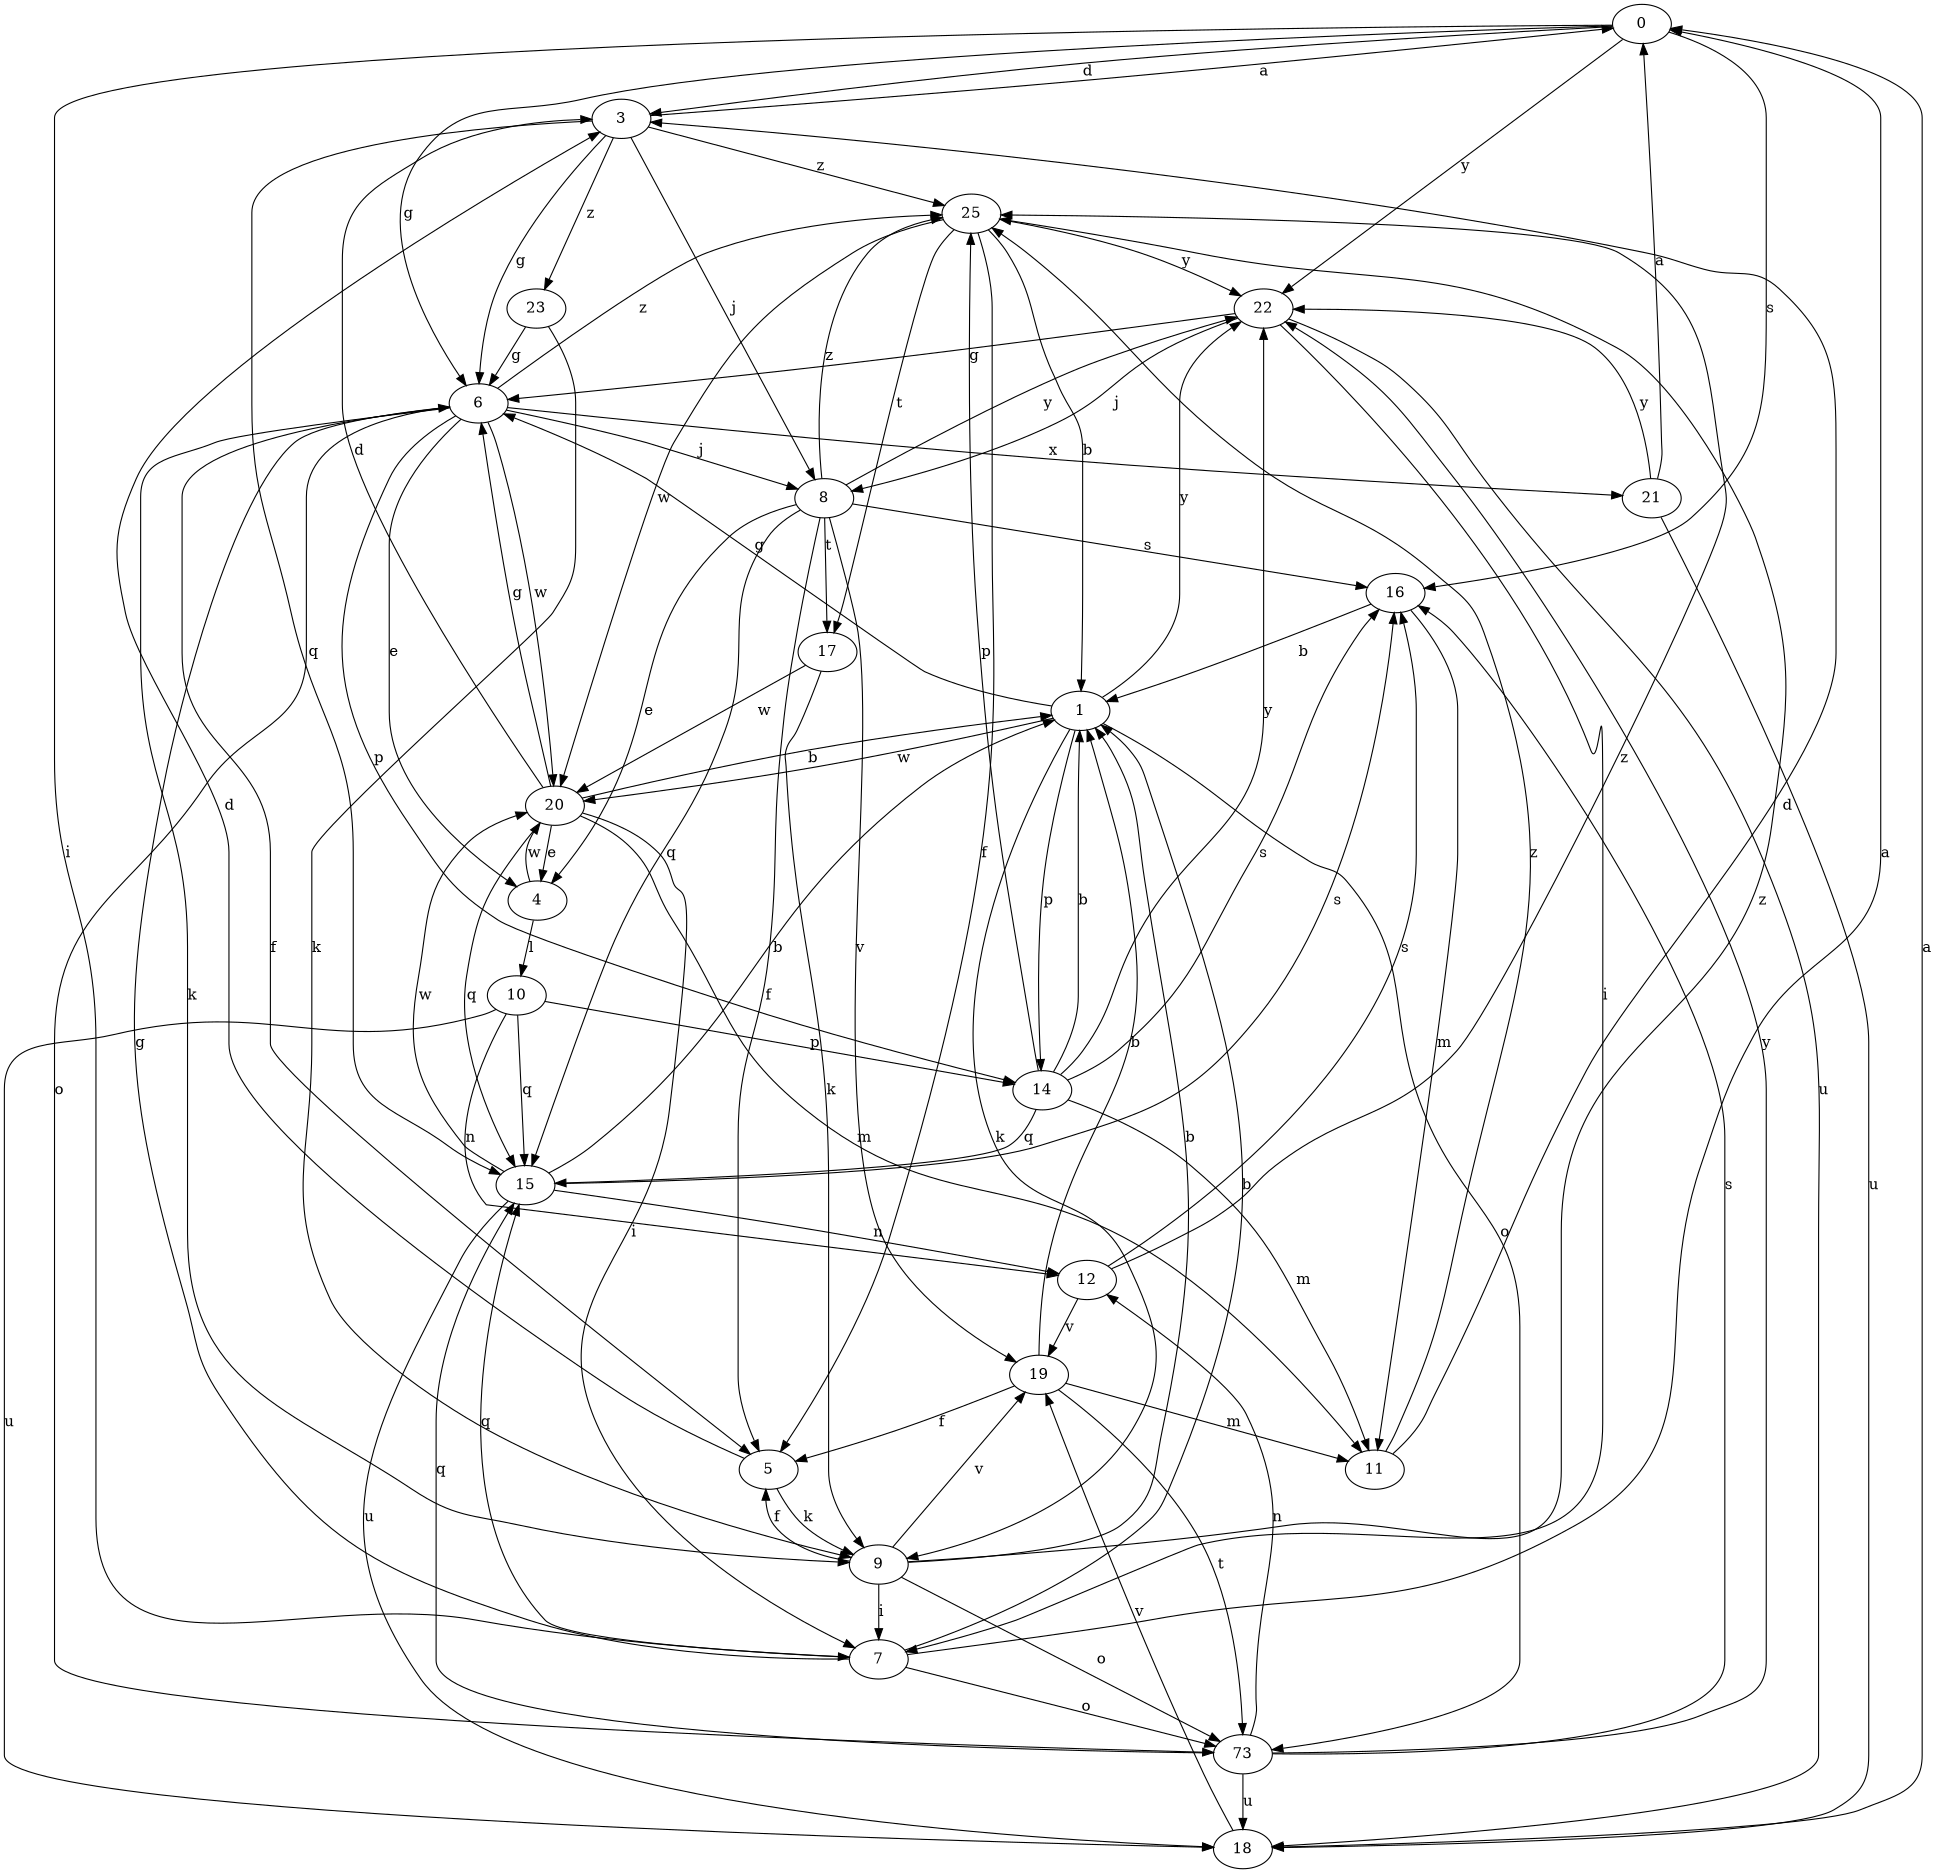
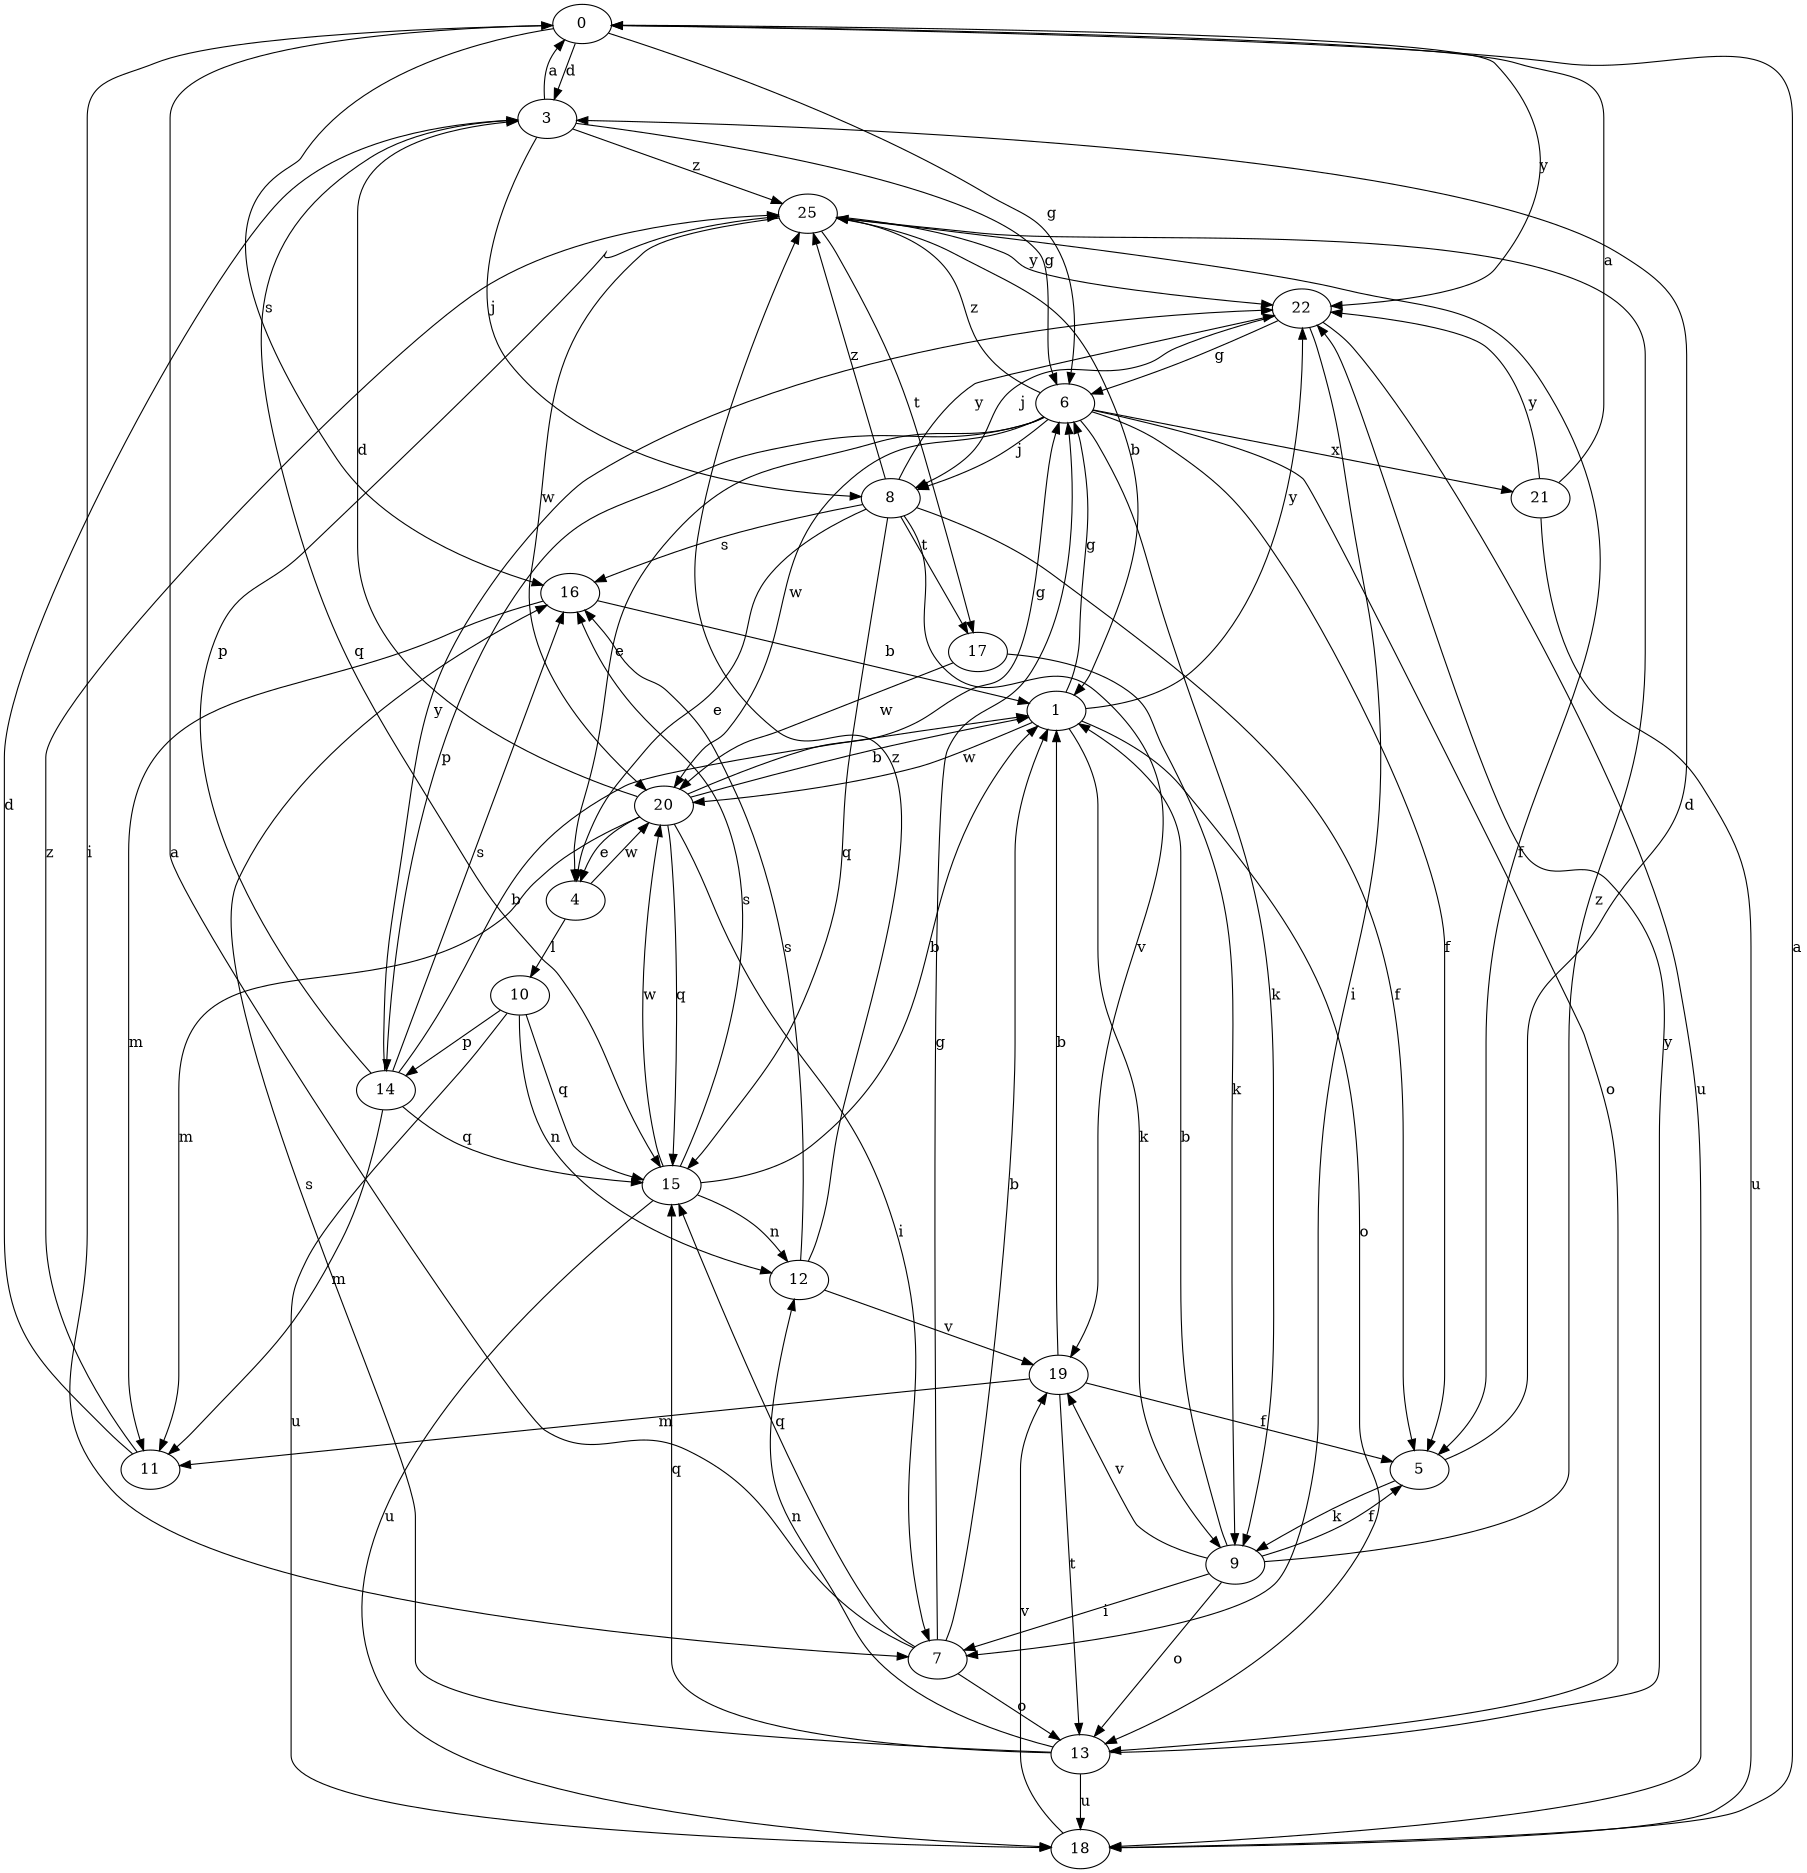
(536, 309) -> none
(1042, 893) -> none
(1243, 1754) -> (1080, 1754)
